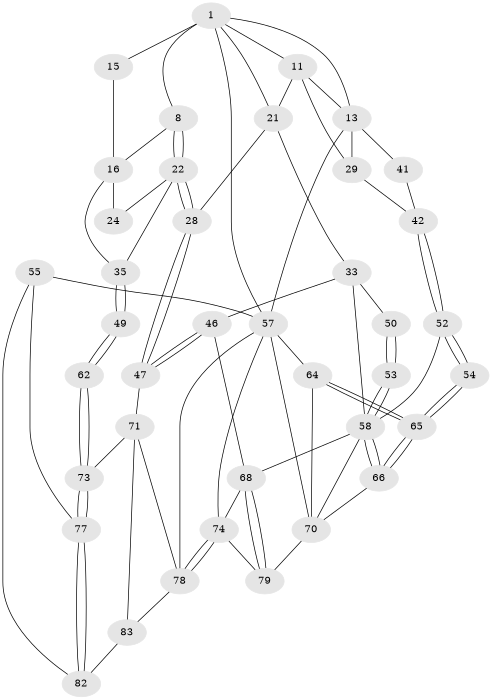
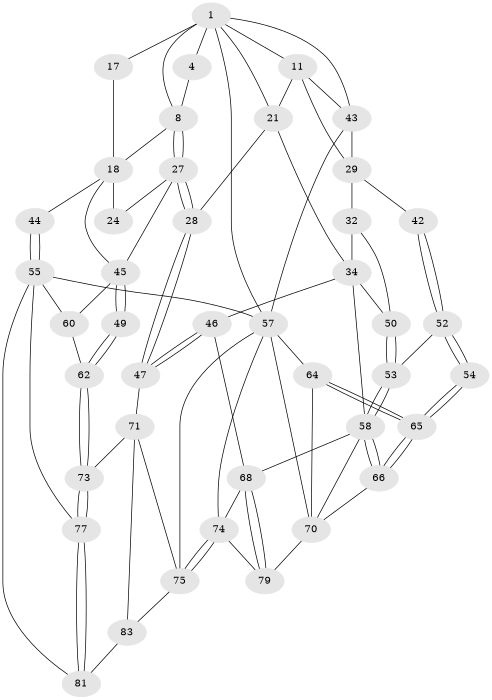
(114, 67) -> (114, 67)
none -> (192, 67)
(352, 119) -> (352, 119)
(114, 170) -> (114, 170)
(178, 170) -> (178, 170)
(403, 170) -> none
none -> (35, 221)
none -> (352, 221)
(121, 273) -> (121, 273)
(352, 273) -> (352, 273)
none -> (69, 324)
(419, 385) -> (417, 350)
(180, 581) -> (180, 581)
(81, 684) -> (81, 684)
